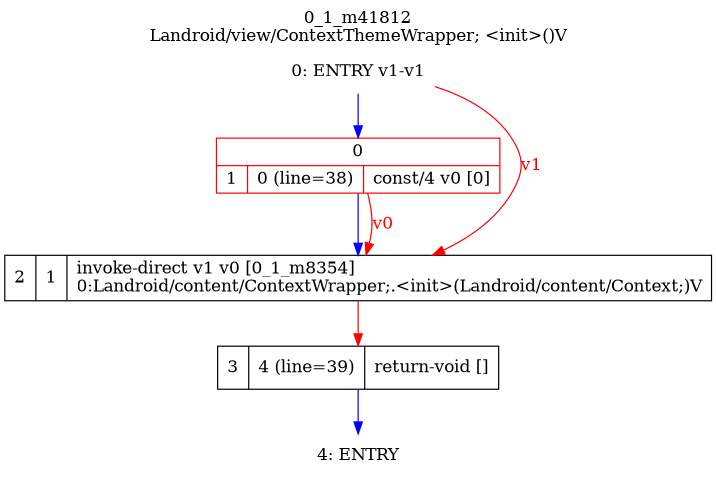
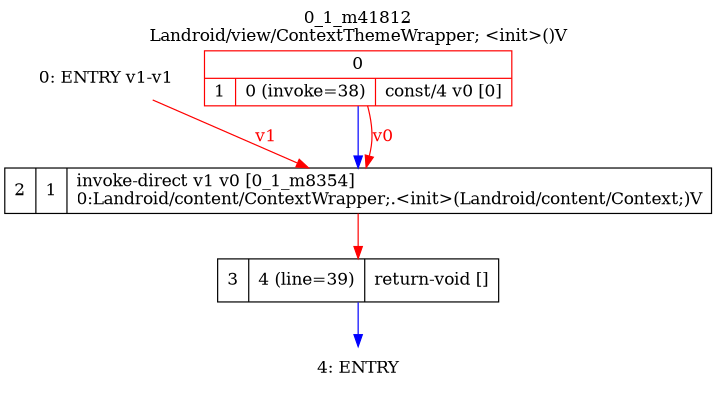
(358, 110) -> none
(306, 179) -> (306, 91)
